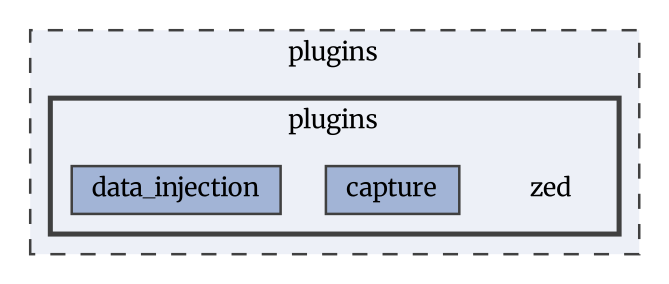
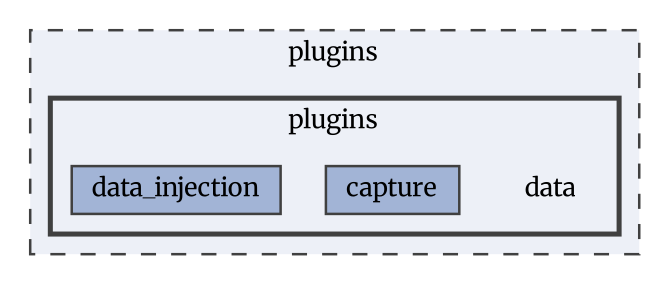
(551, 190) -> (551, 190)
